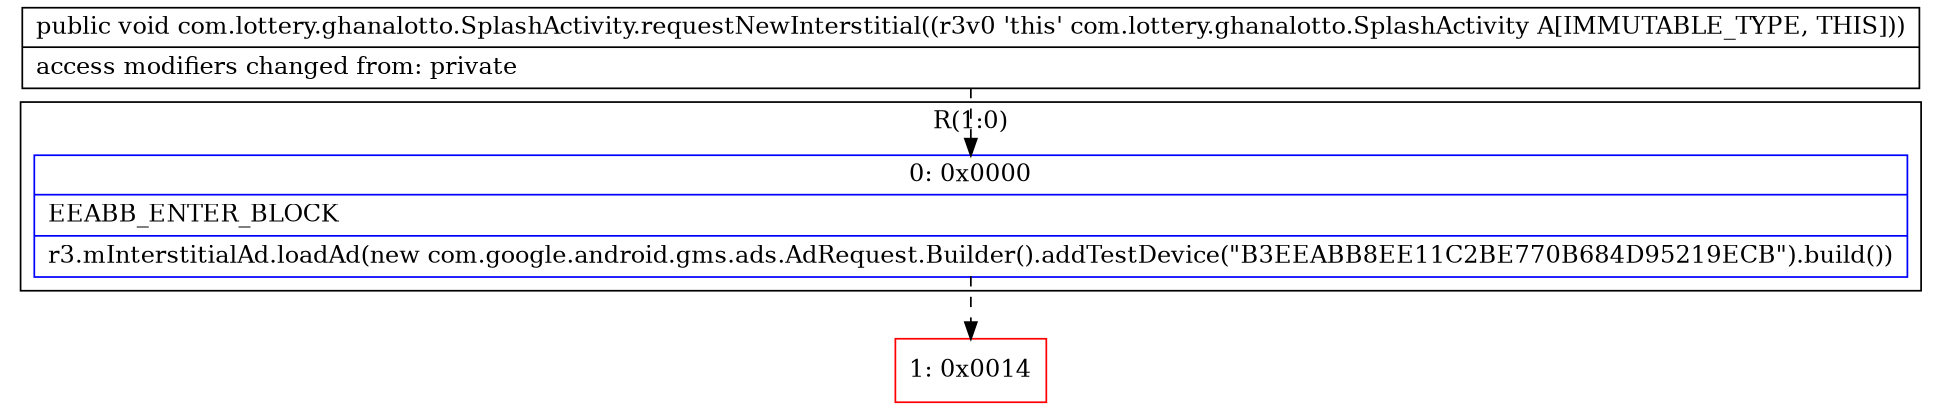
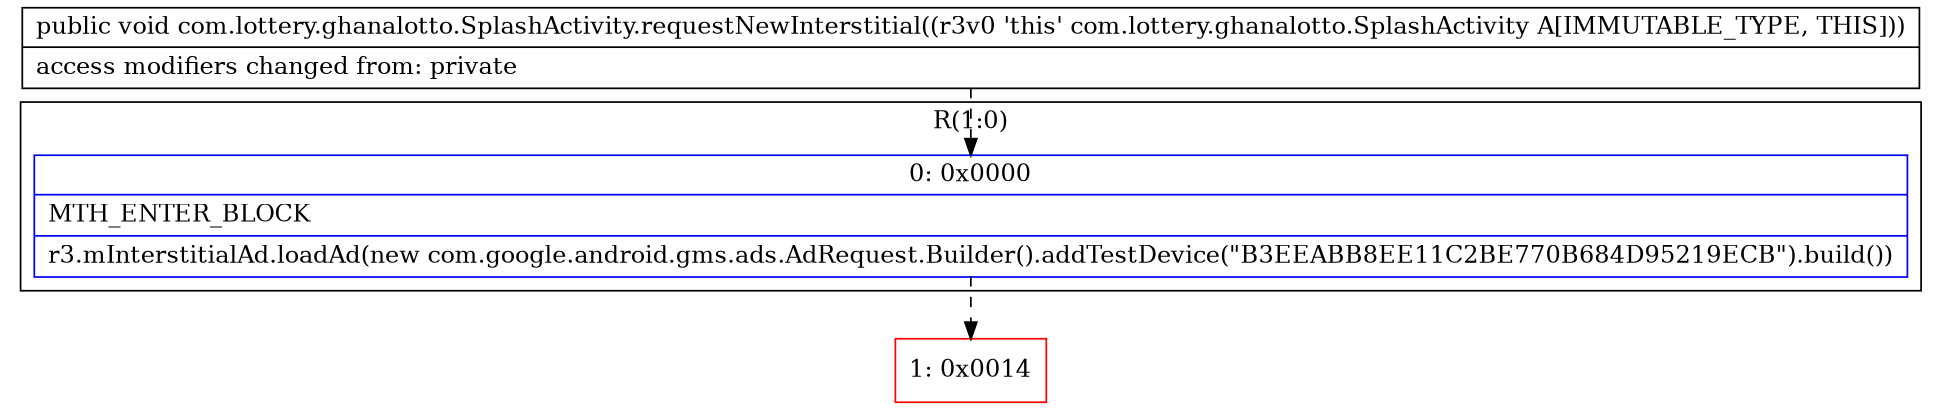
(194, 214) -> (180, 214)
